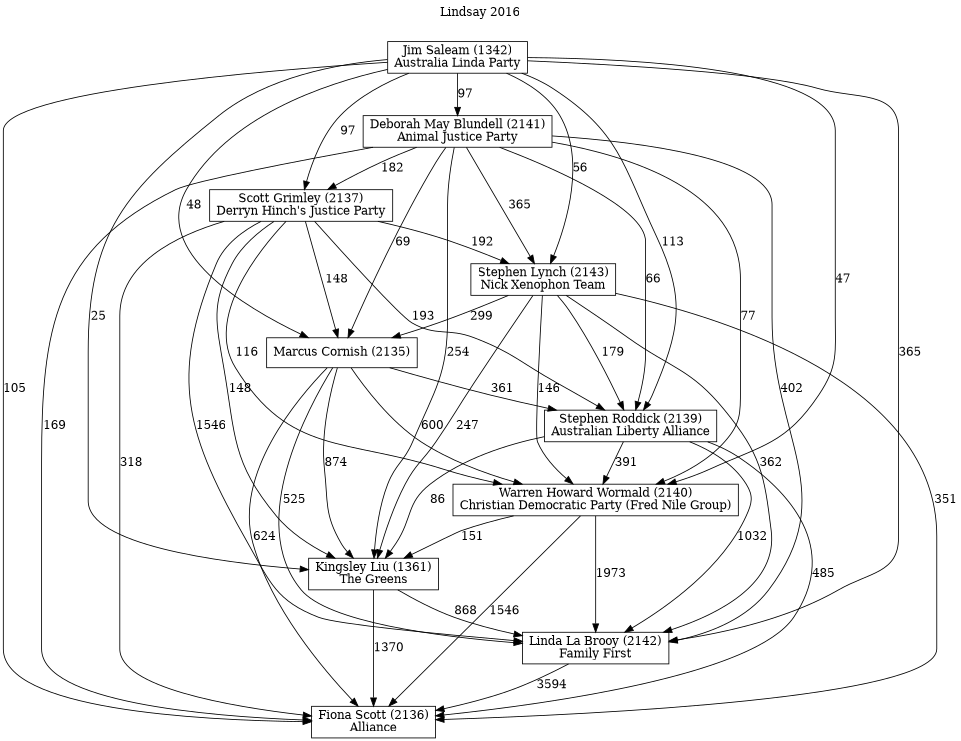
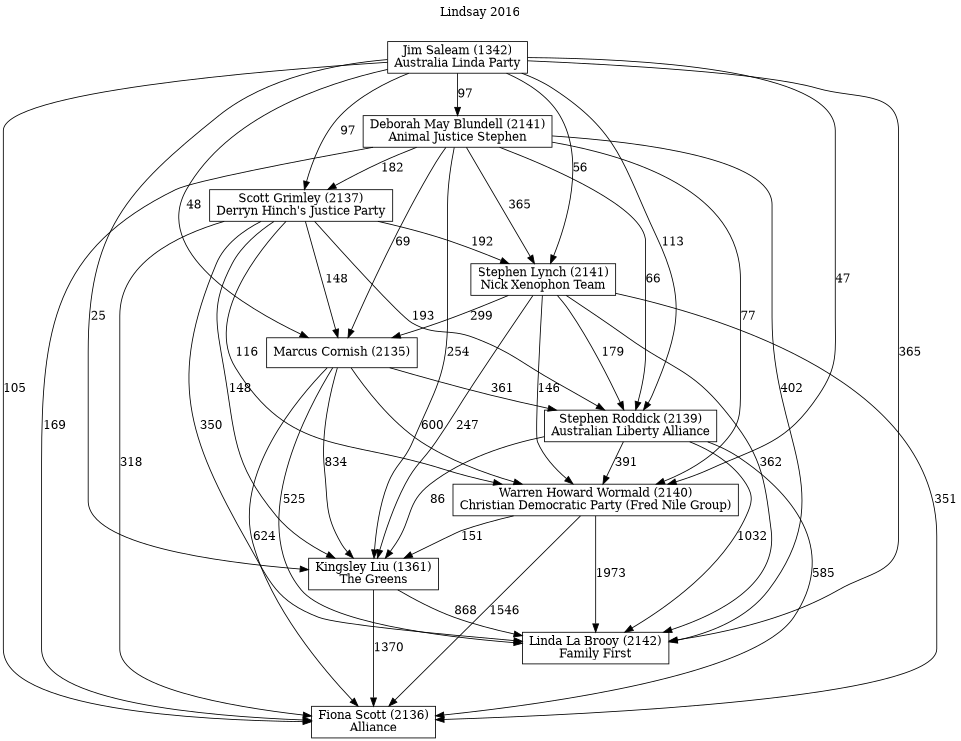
(458, 131) -> (458, 131)
(543, 280) -> (543, 280)
(211, 426) -> (211, 426)
(336, 463) -> (336, 463)
(824, 574) -> (824, 574)
(508, 691) -> none
